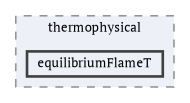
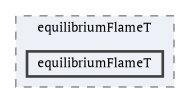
(95, 28) -> (95, 28)
